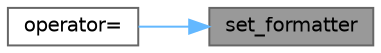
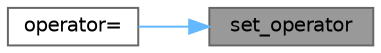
(291, 27) -> (291, 27)
